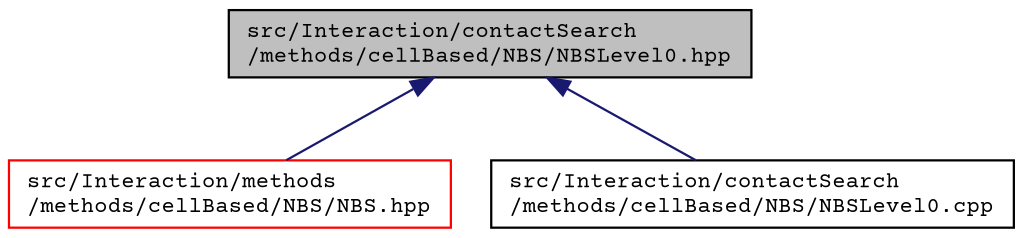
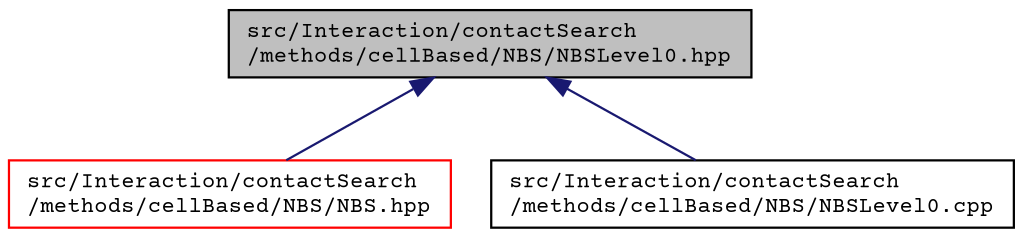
(230, 194) -> (230, 194)
